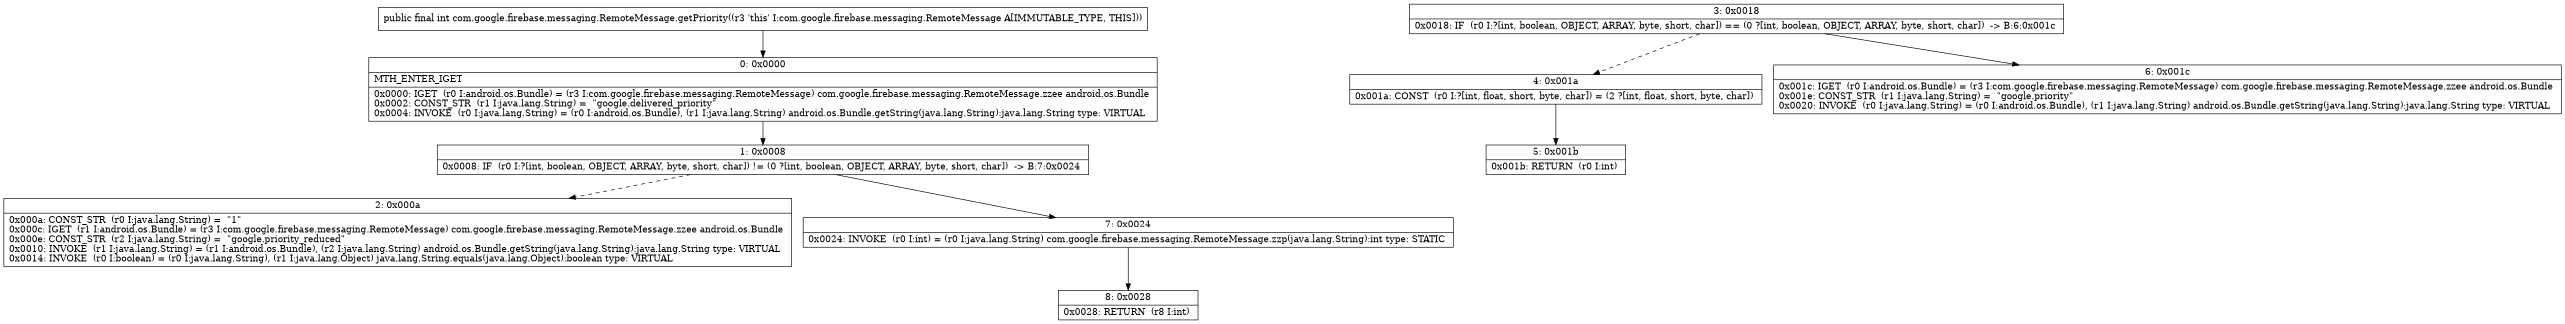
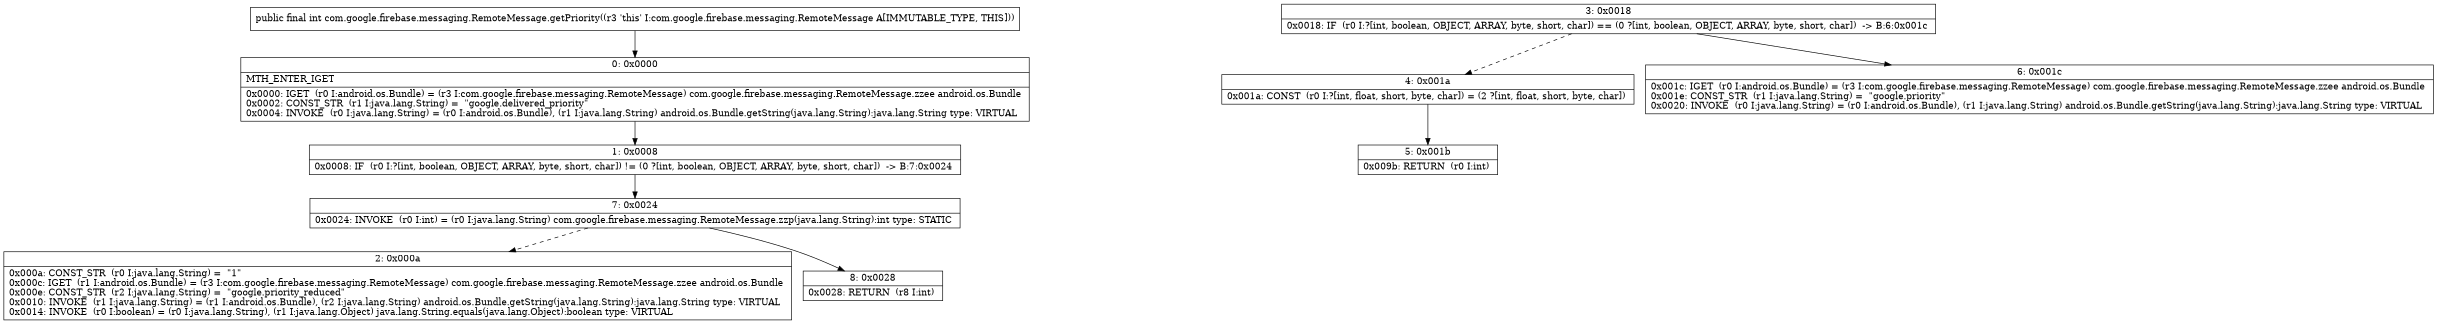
(1556, 167) -> (1428, 167)
(633, 186) -> (552, 239)
